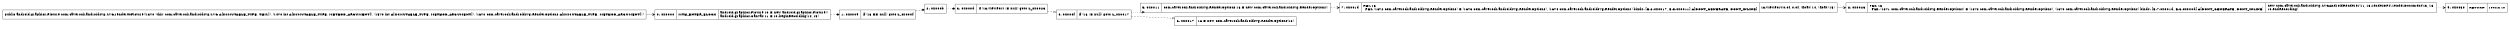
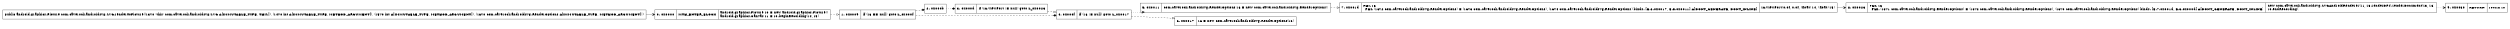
(1334, 8) -> (1334, 8)
(834, 15) -> (834, 15)
none -> (985, 16)
